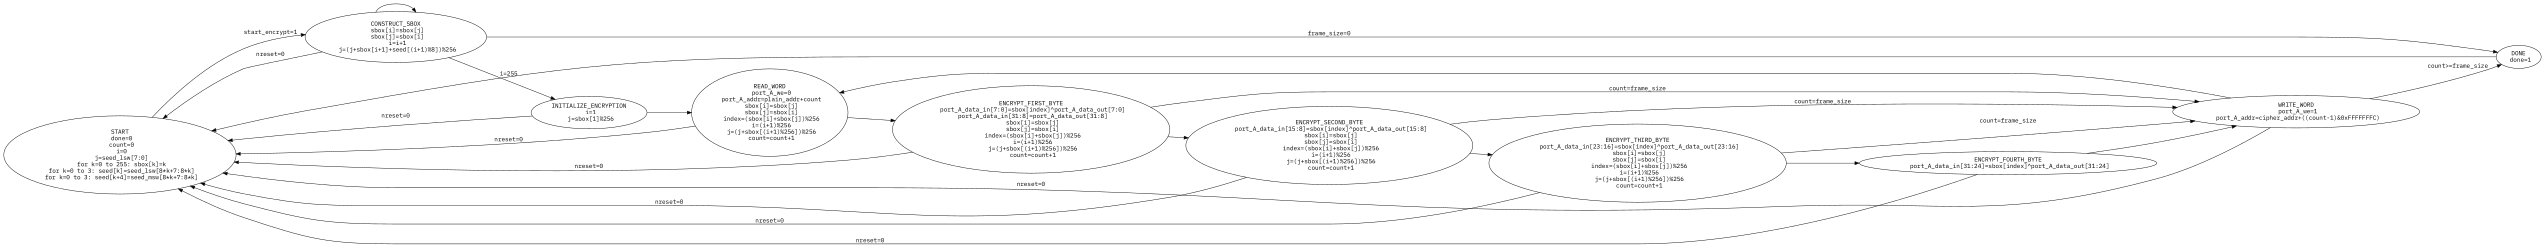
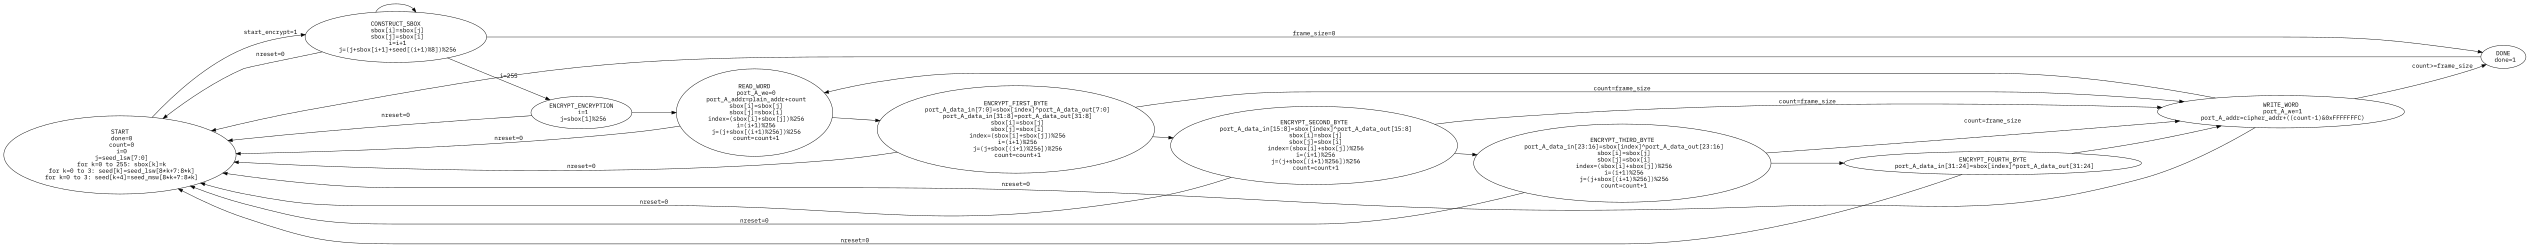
(589, 113) -> (581, 113)
